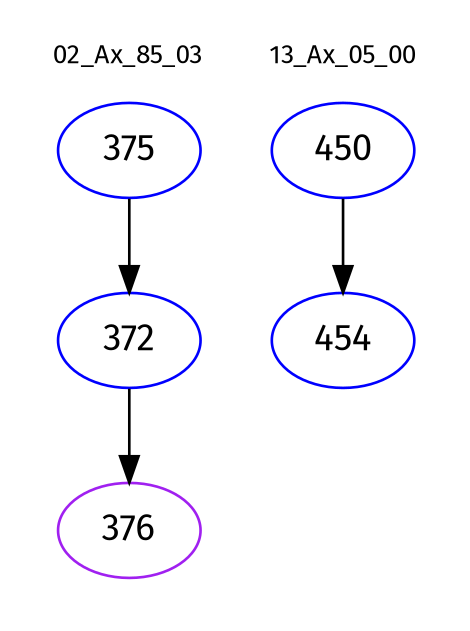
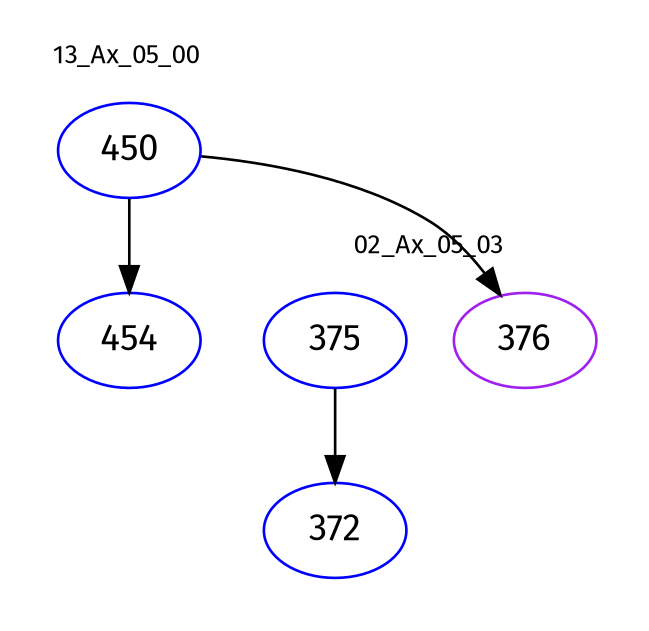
(129, 57) -> (430, 247)
(129, 422) -> (355, 187)
